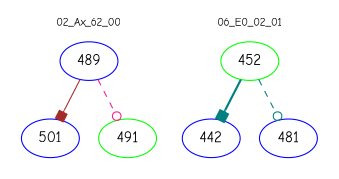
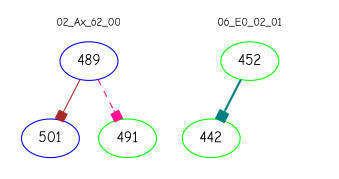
(106, 96) -> (106, 96)
(211, 138) -> (211, 138)
(288, 138) -> none
